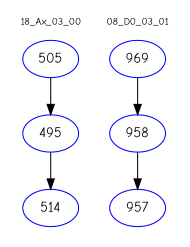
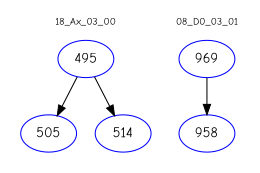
(51, 91) -> (70, 92)
(138, 208) -> none
